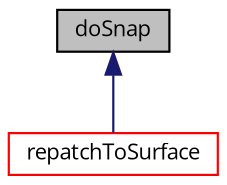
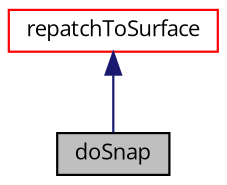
(113, 104) -> (113, 104)
